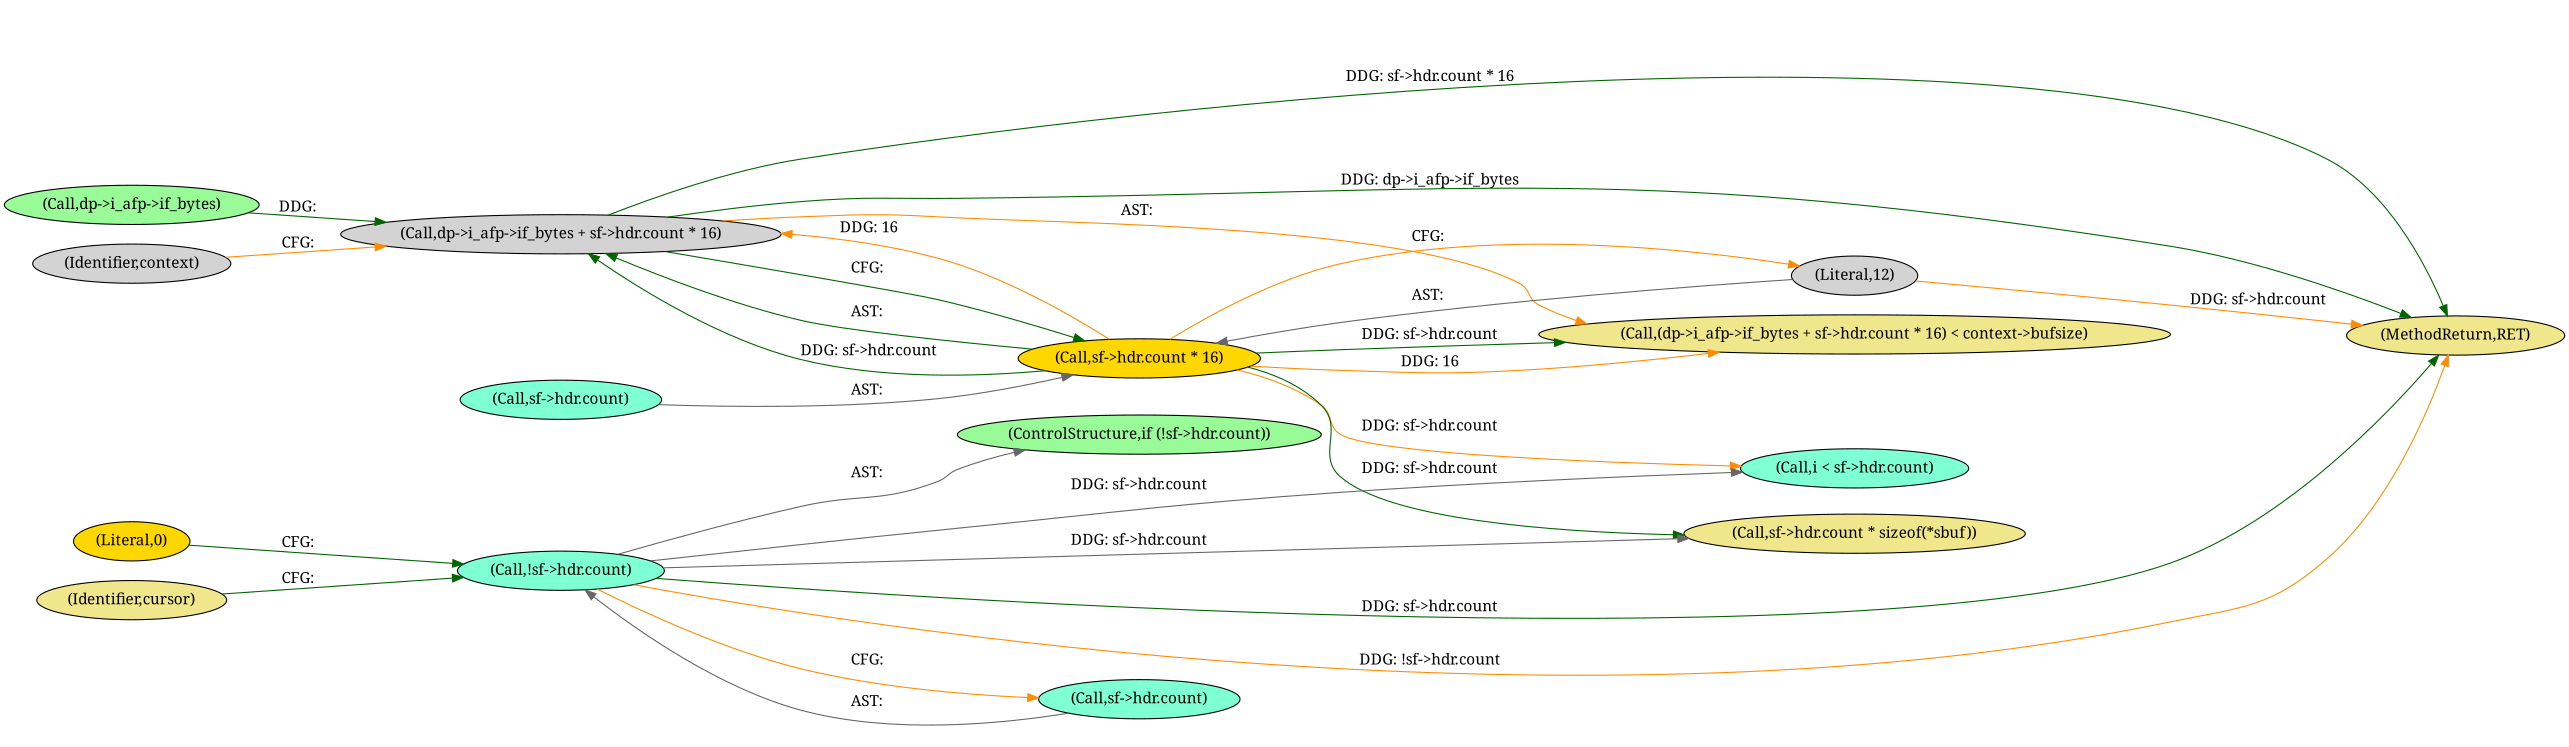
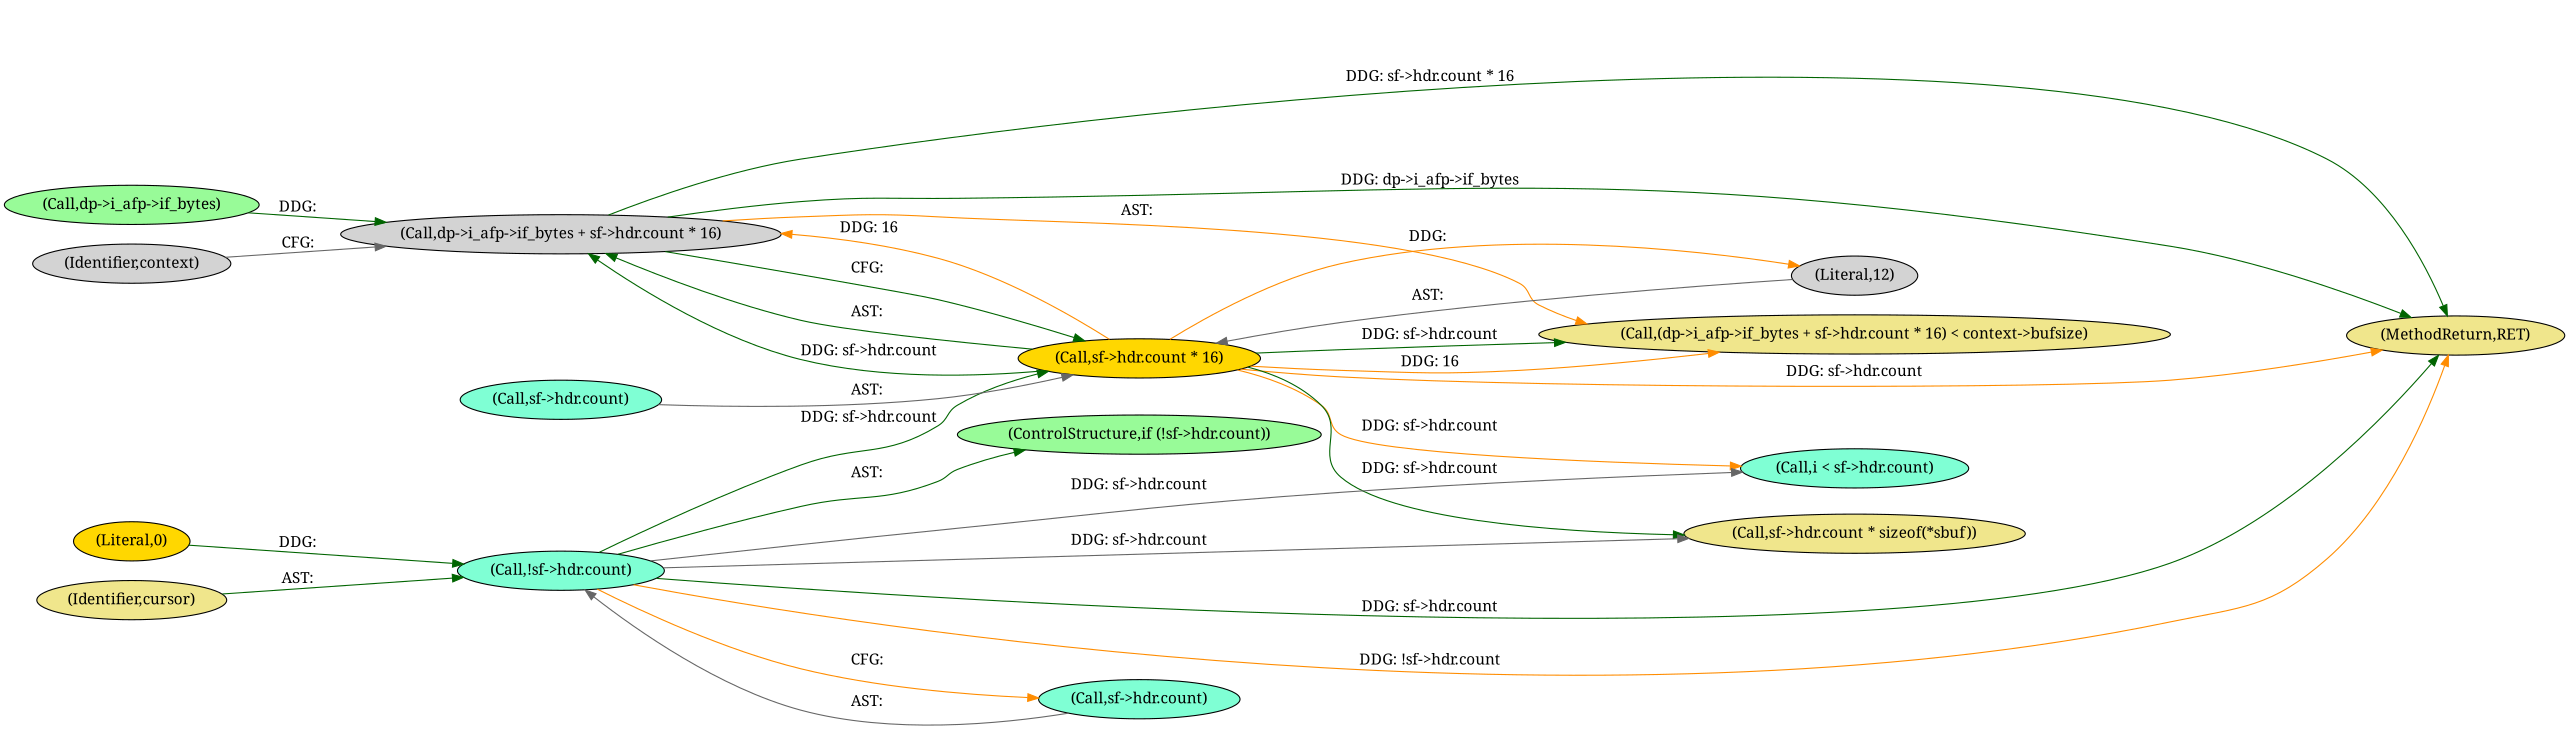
(1430, 237) -> (1430, 237)
(300, 252) -> (300, 252)
(2134, 301) -> (1807, 386)
none -> (819, 459)
(817, 503) -> (817, 503)
(300, 543) -> (300, 543)
(300, 579) -> (300, 579)
